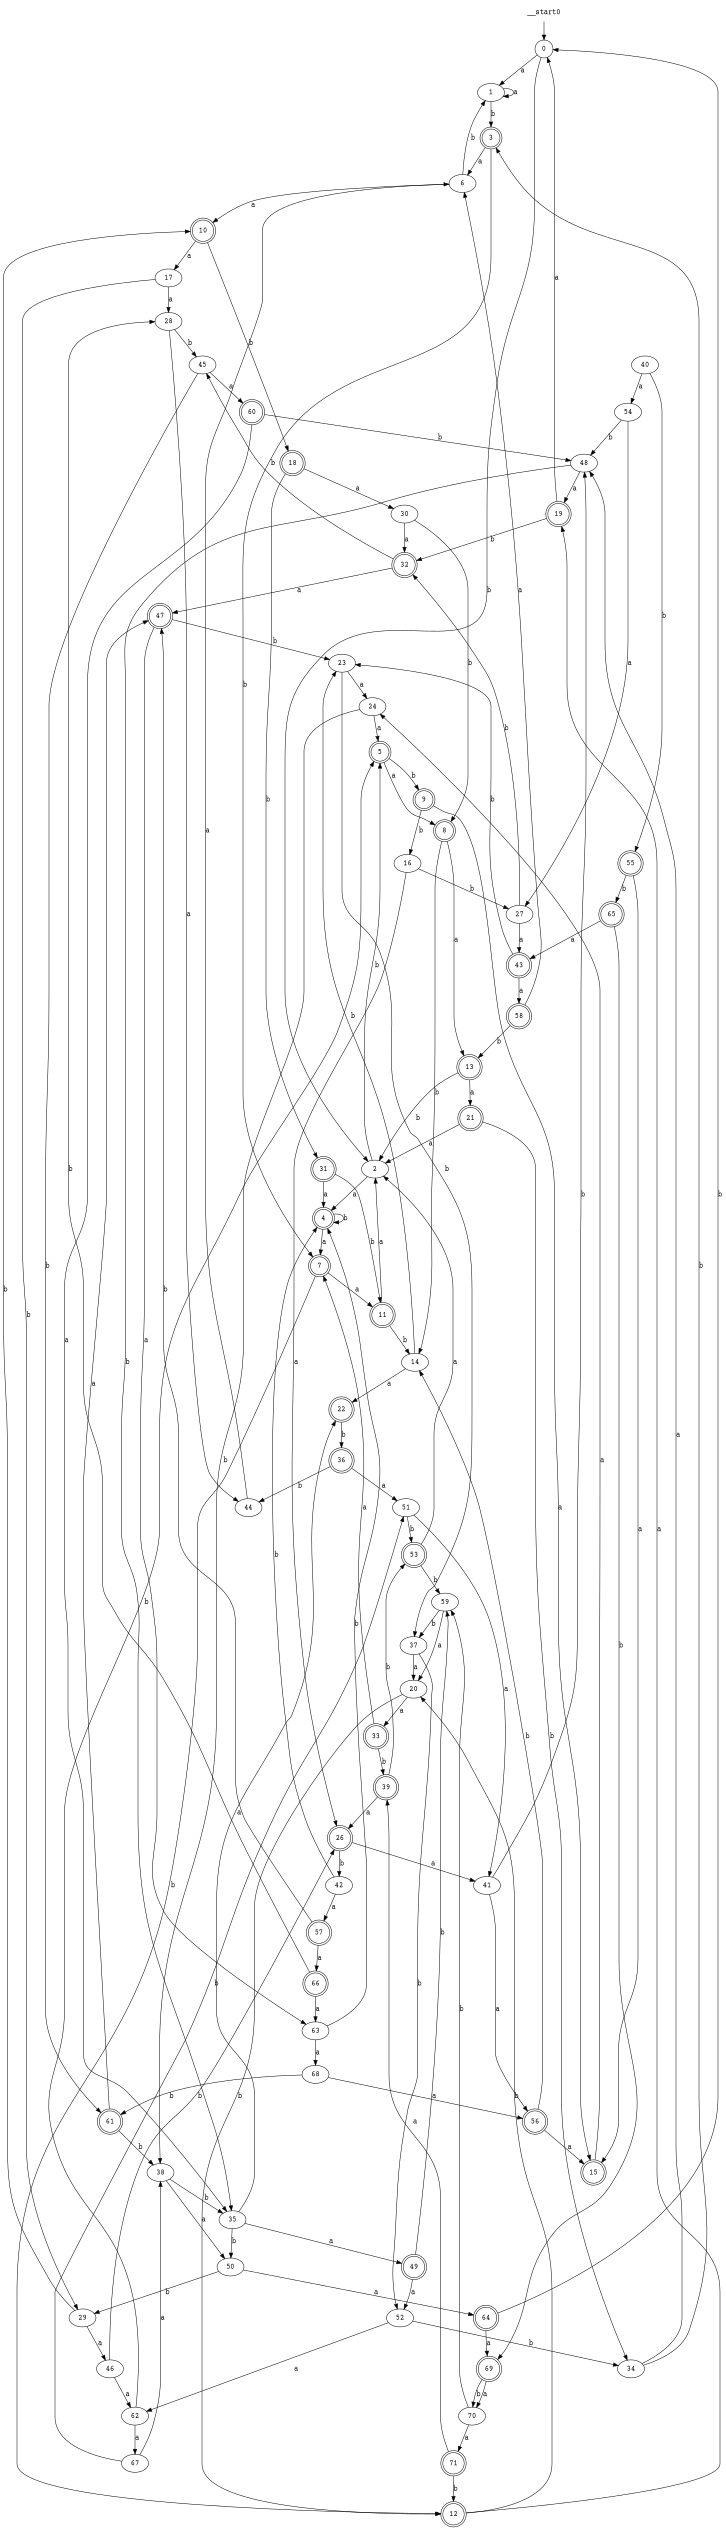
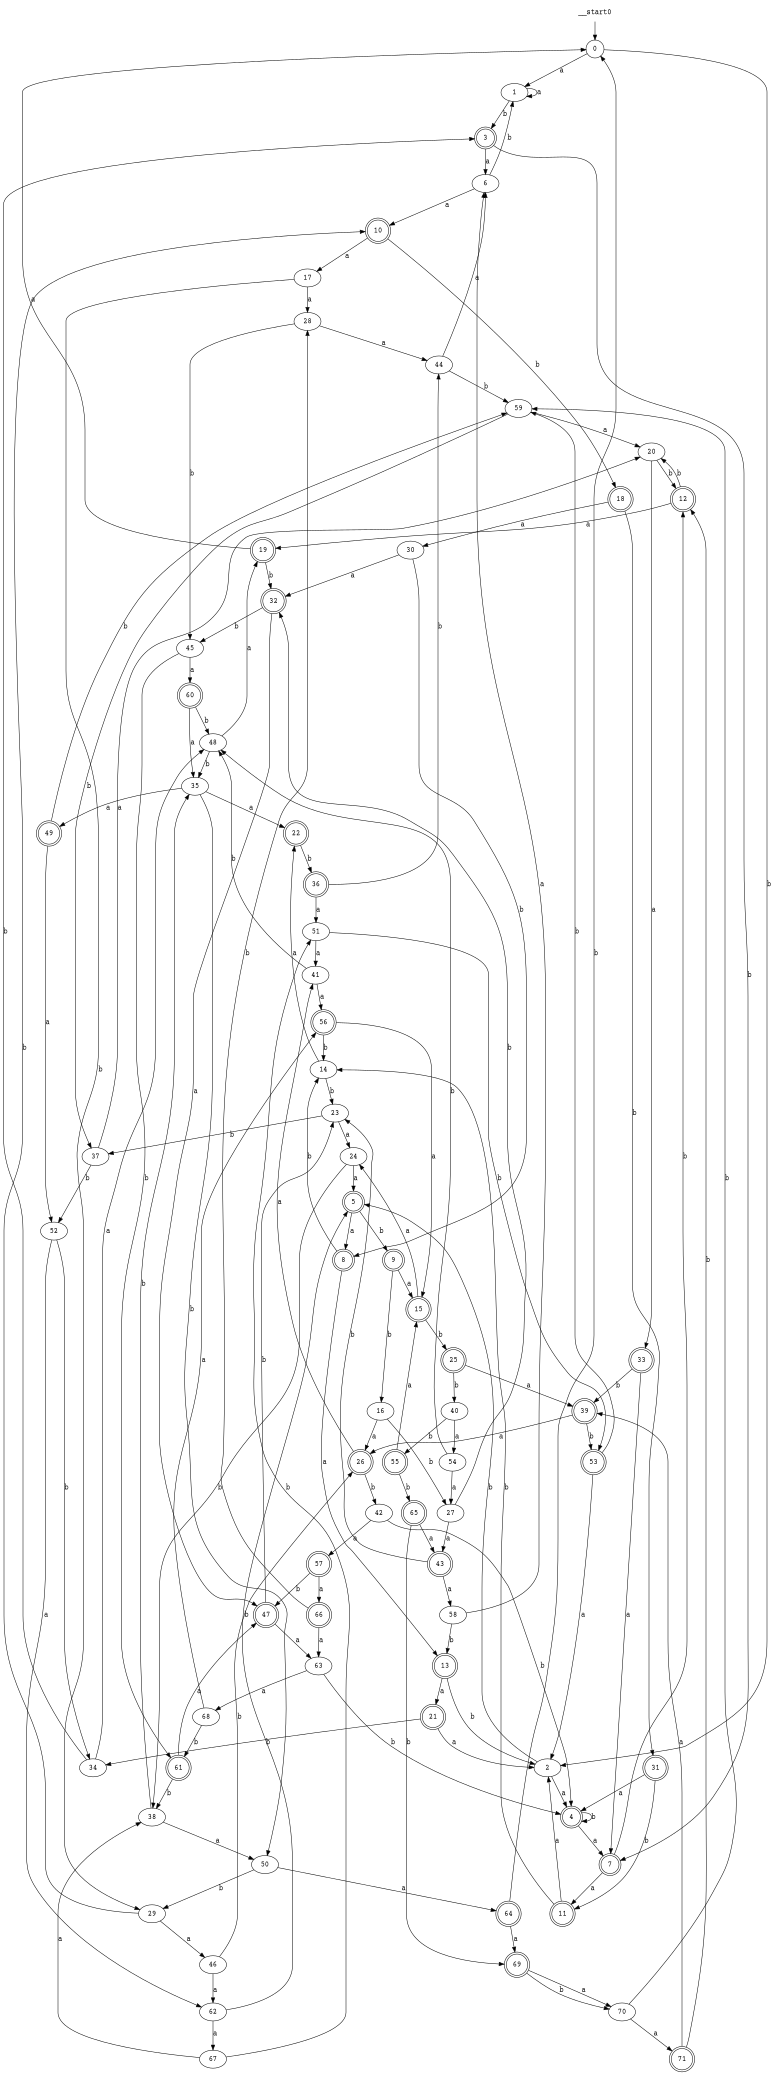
none -> (474, 384)
(519, 1016) -> (453, 1615)
none -> (454, 1360)
